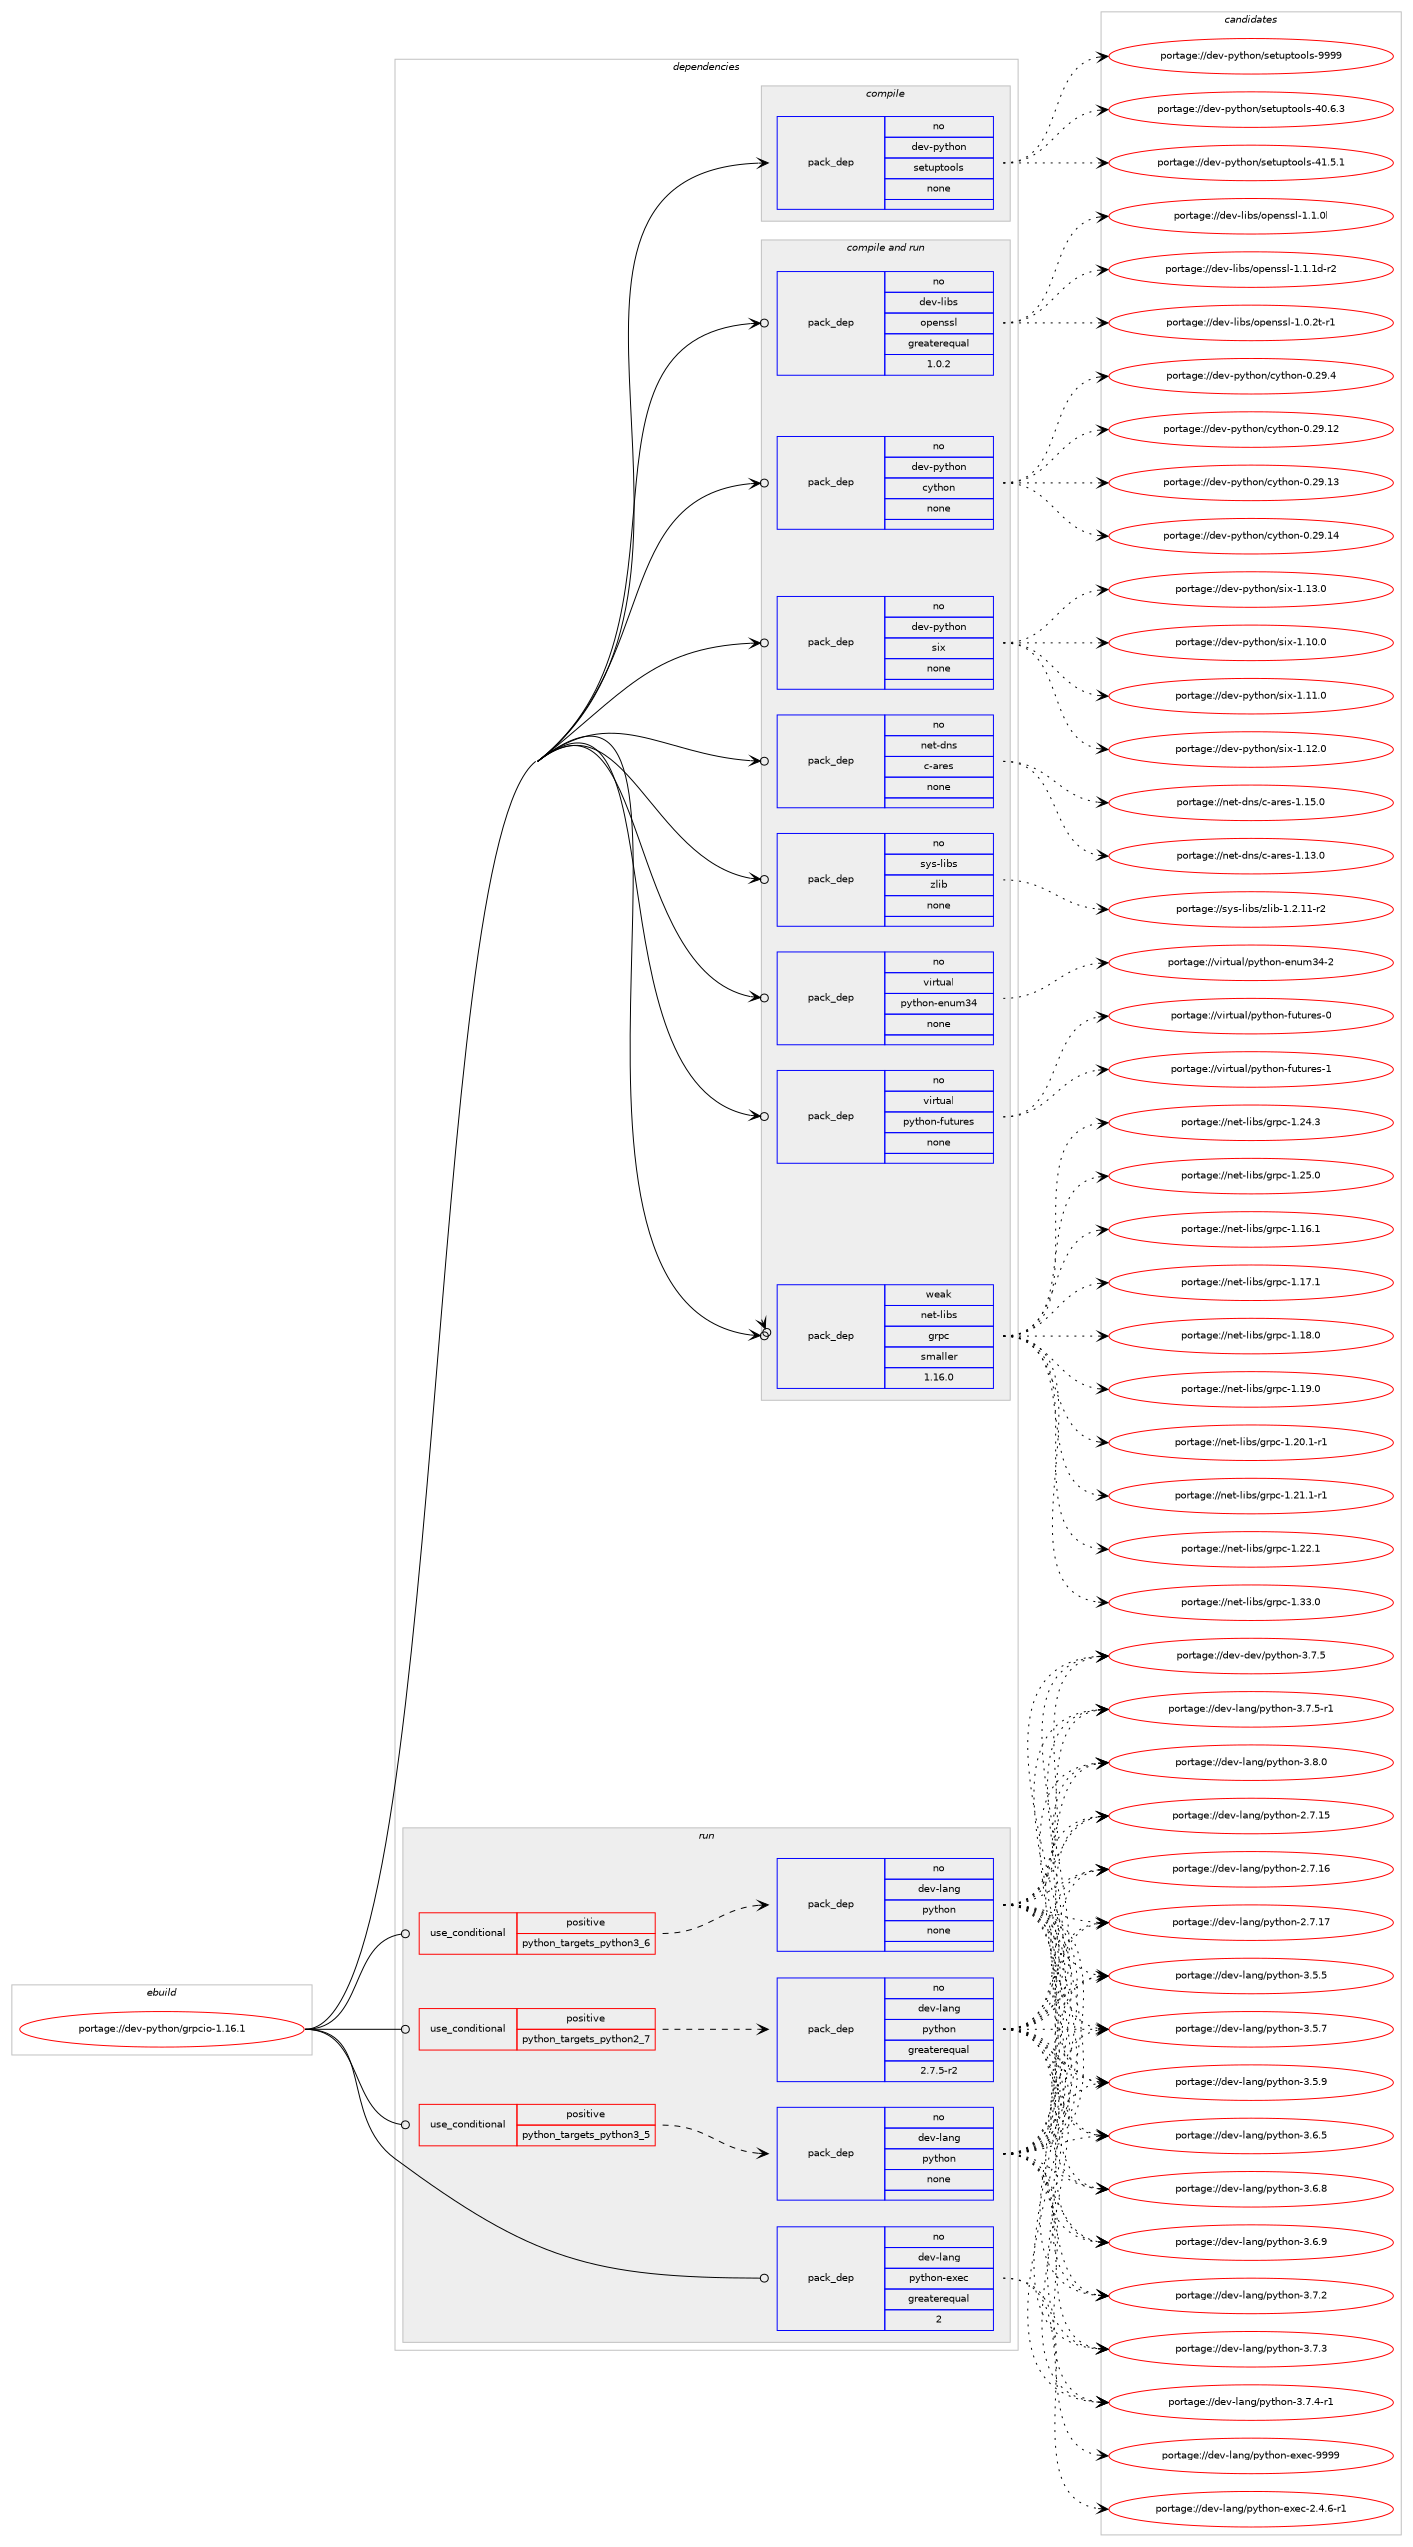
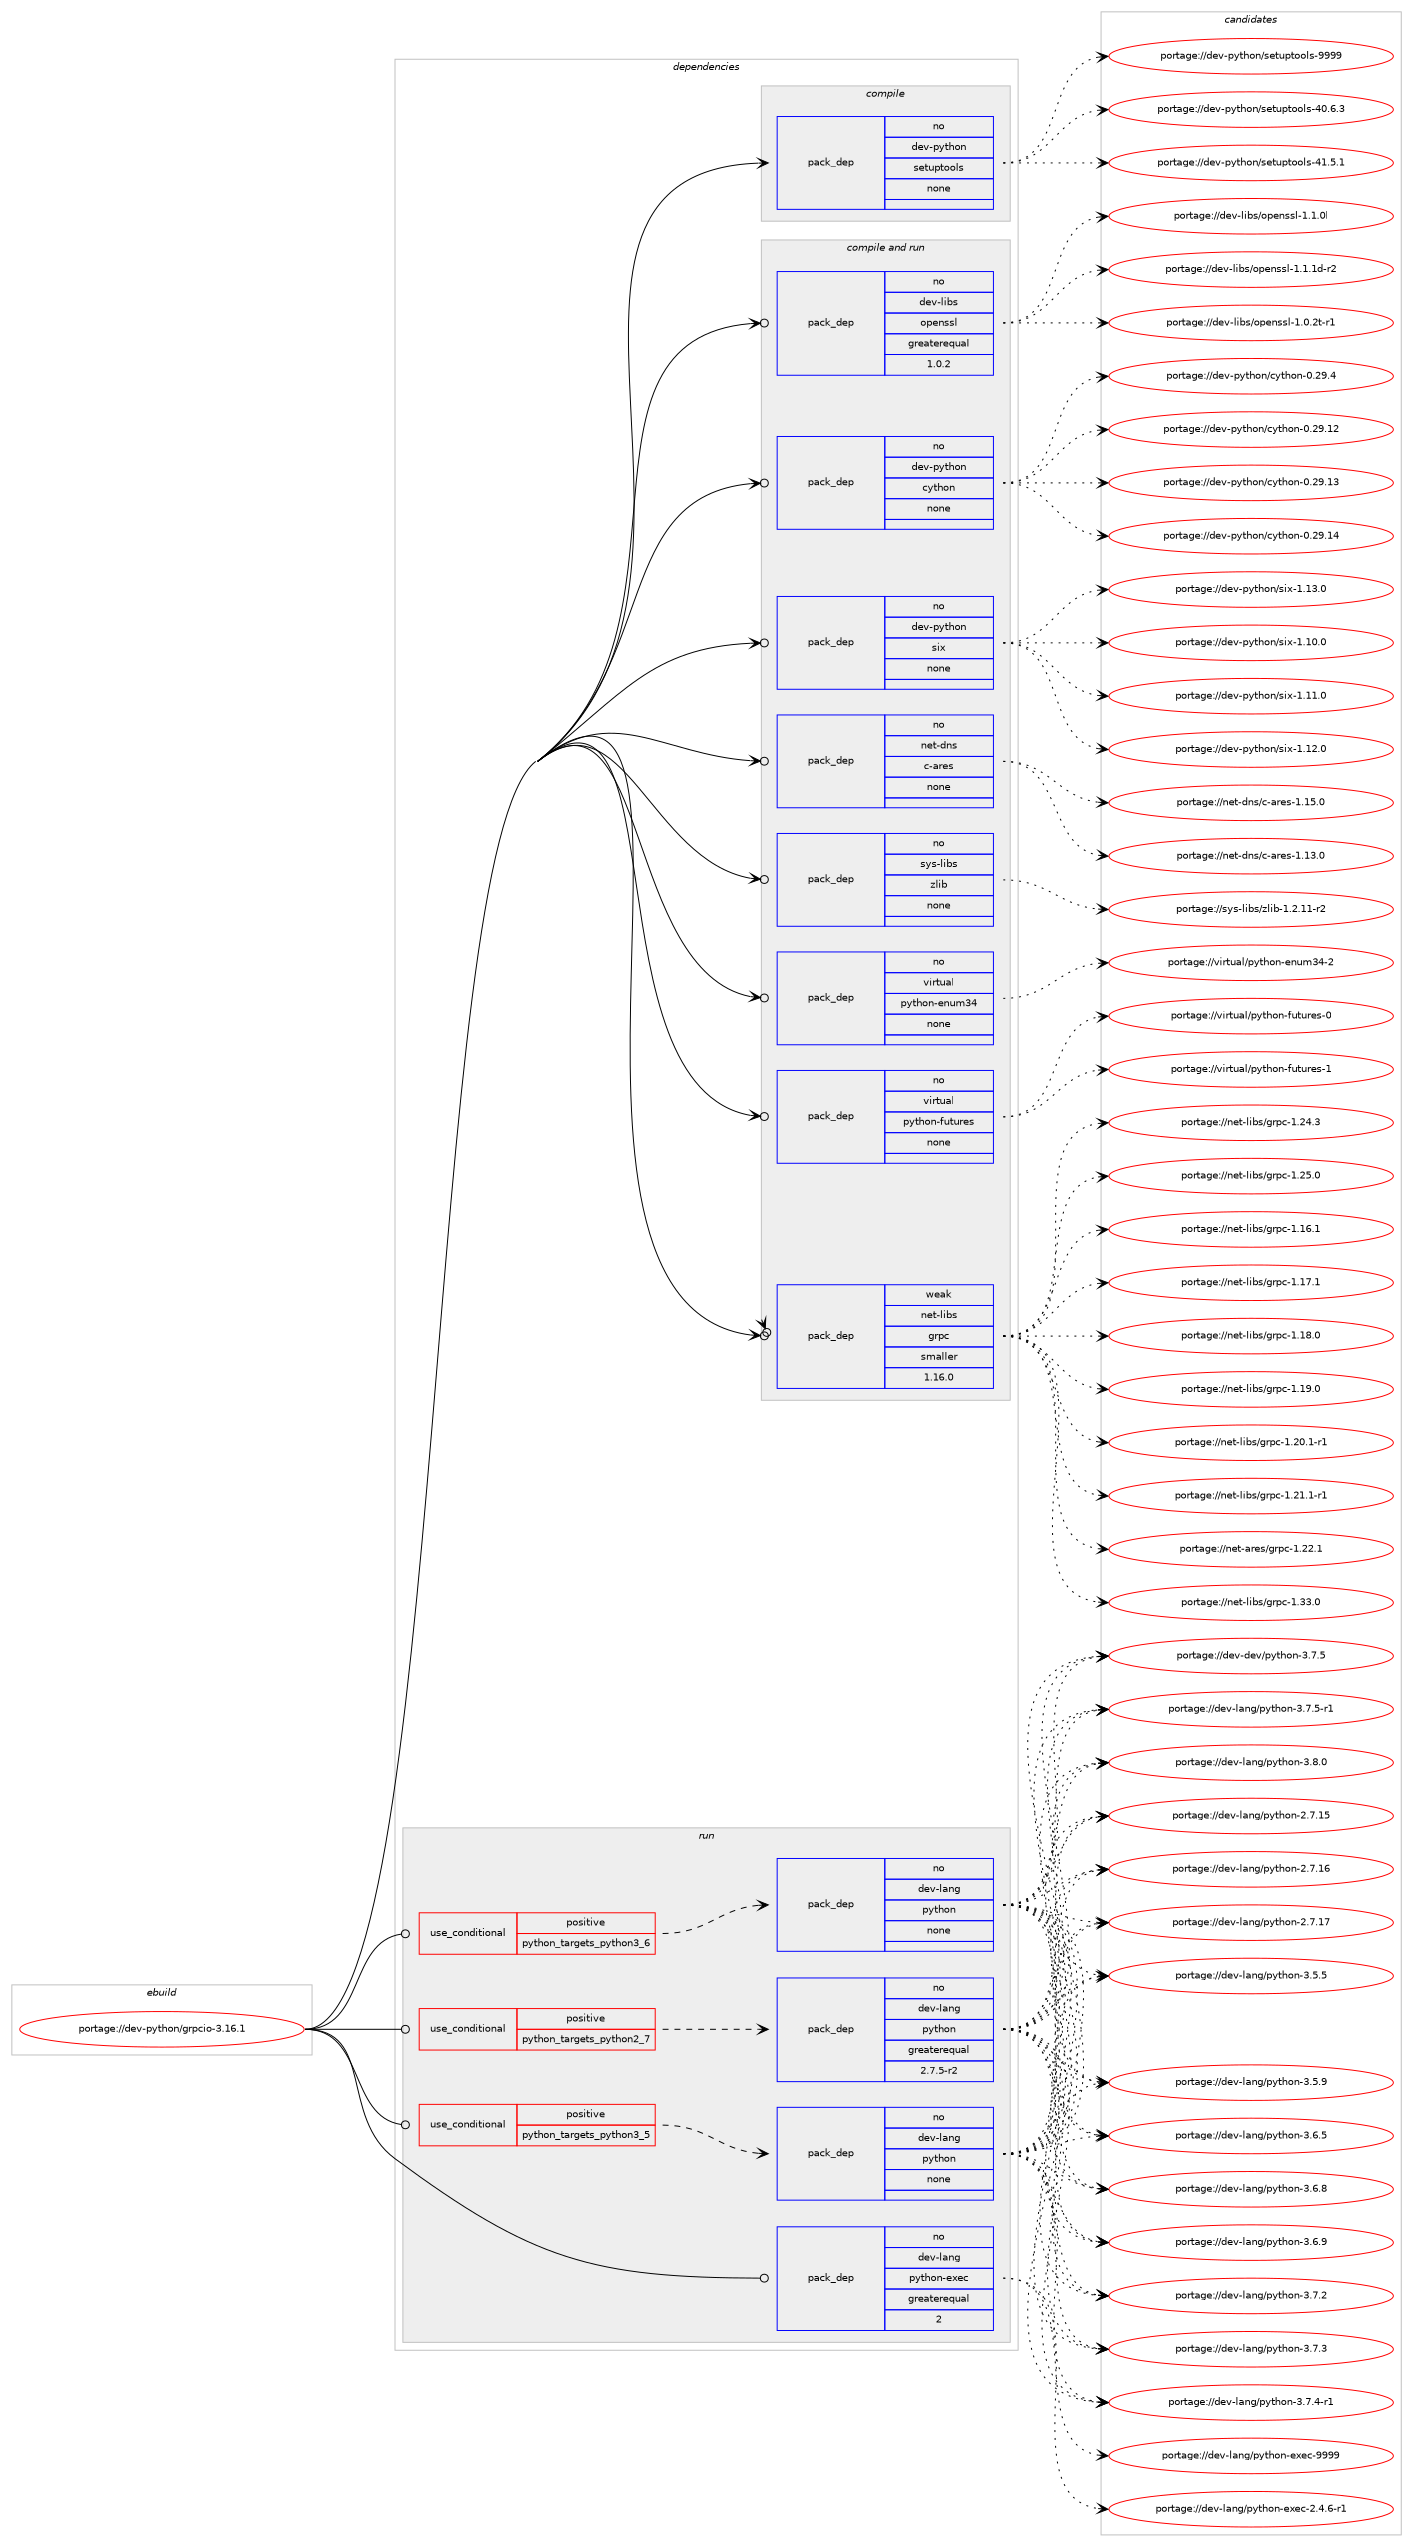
(1251, 1549) -> (1251, 1549)
(162, 2029) -> (162, 2029)
(1251, 2029) -> none
